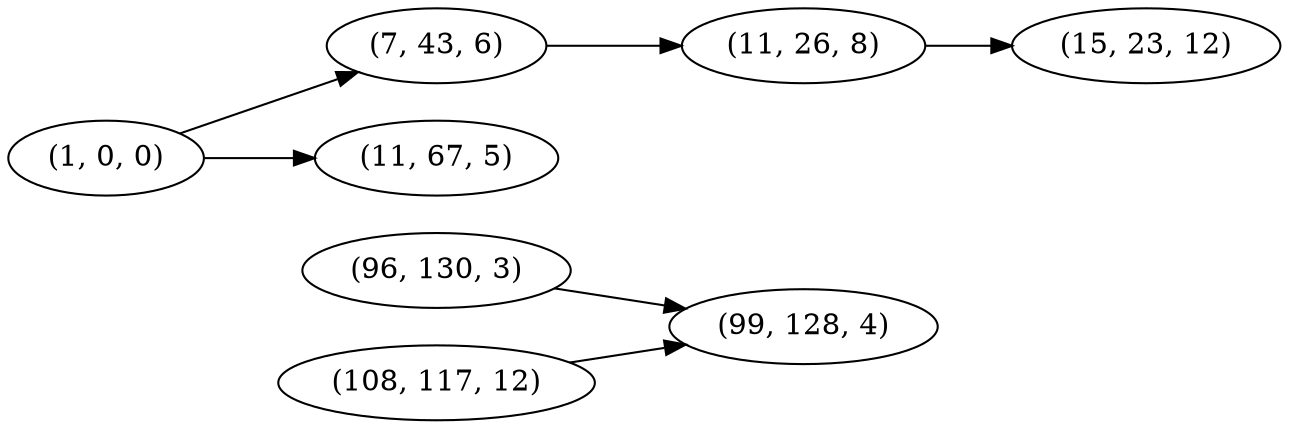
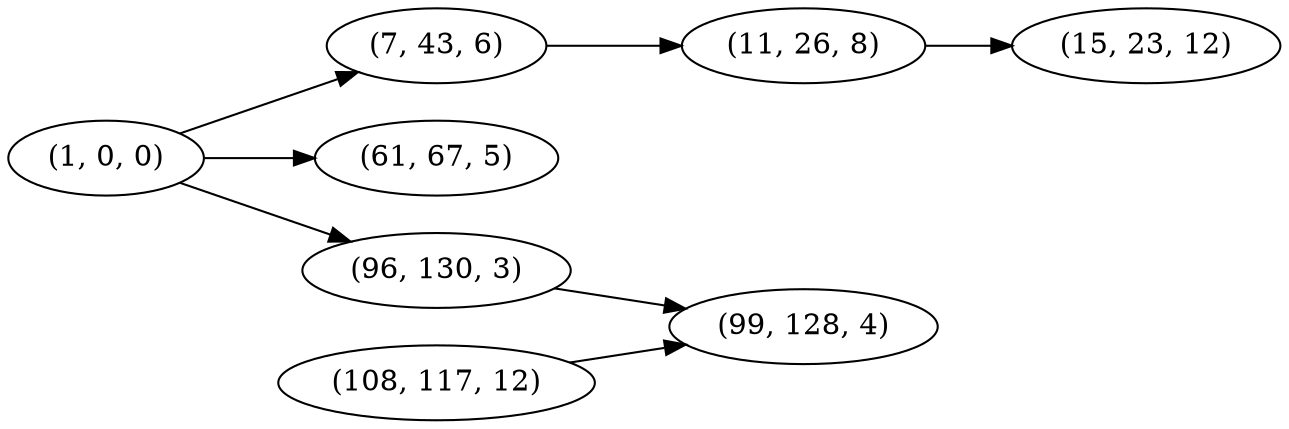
(437, 158) -> (437, 158)
none -> (255, 209)
